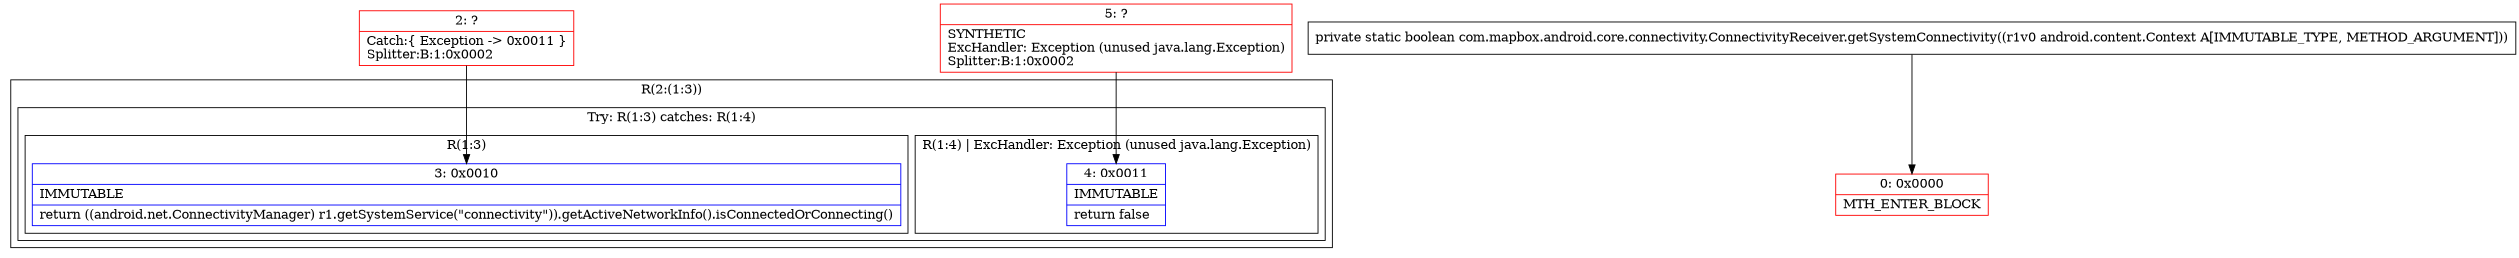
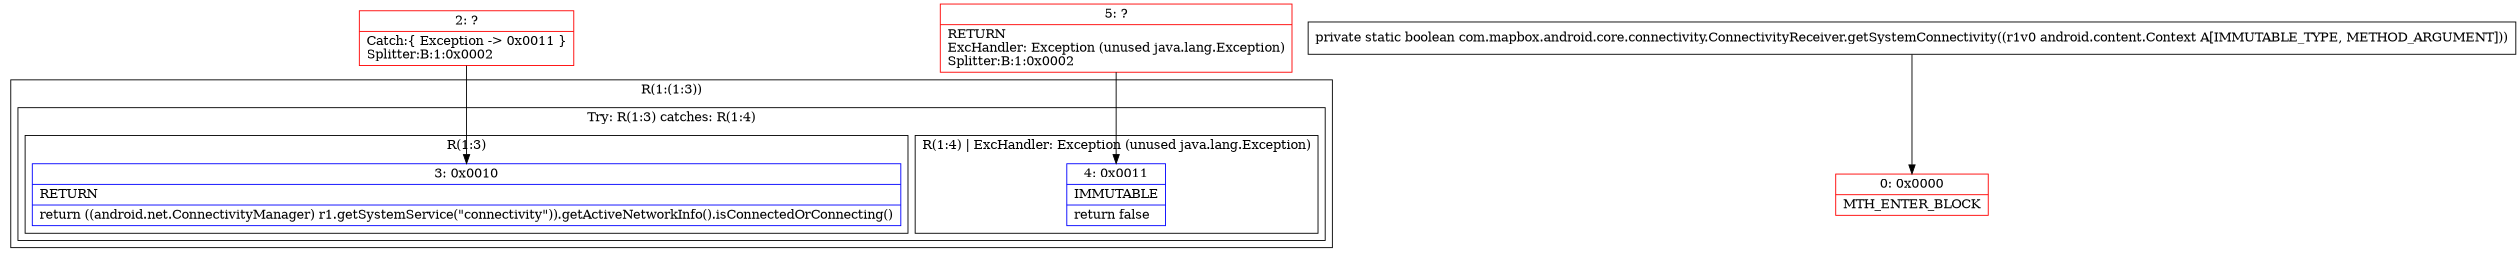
(987, 35) -> (977, 35)
(672, 90) -> (672, 90)
(82, 194) -> (69, 194)
